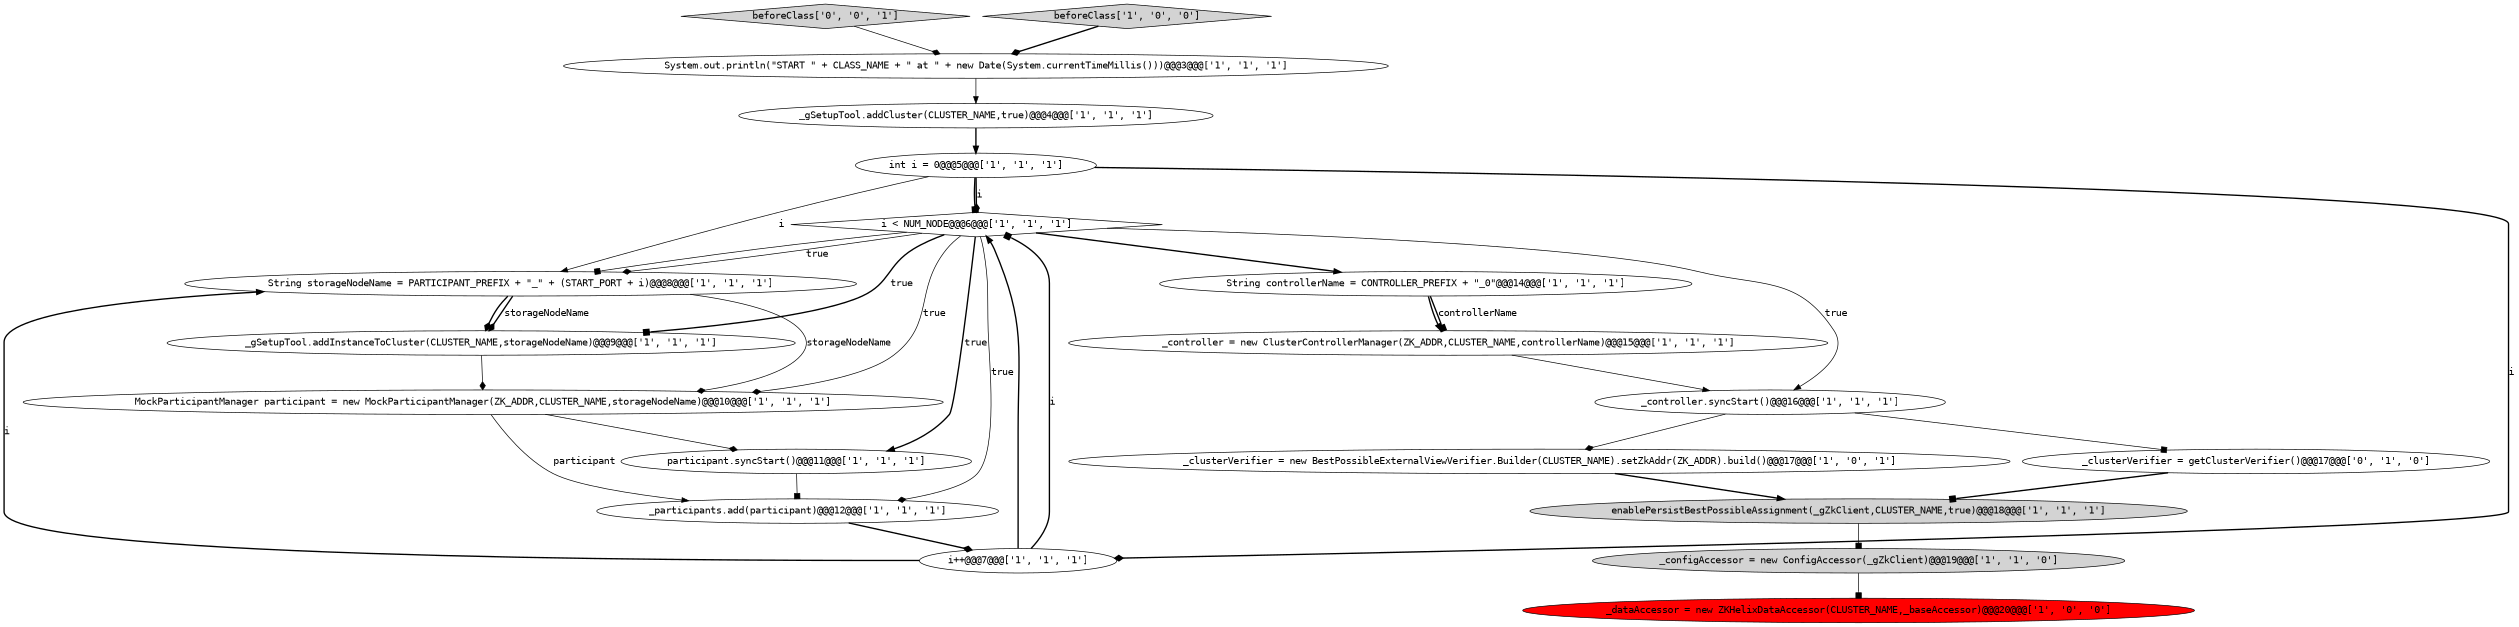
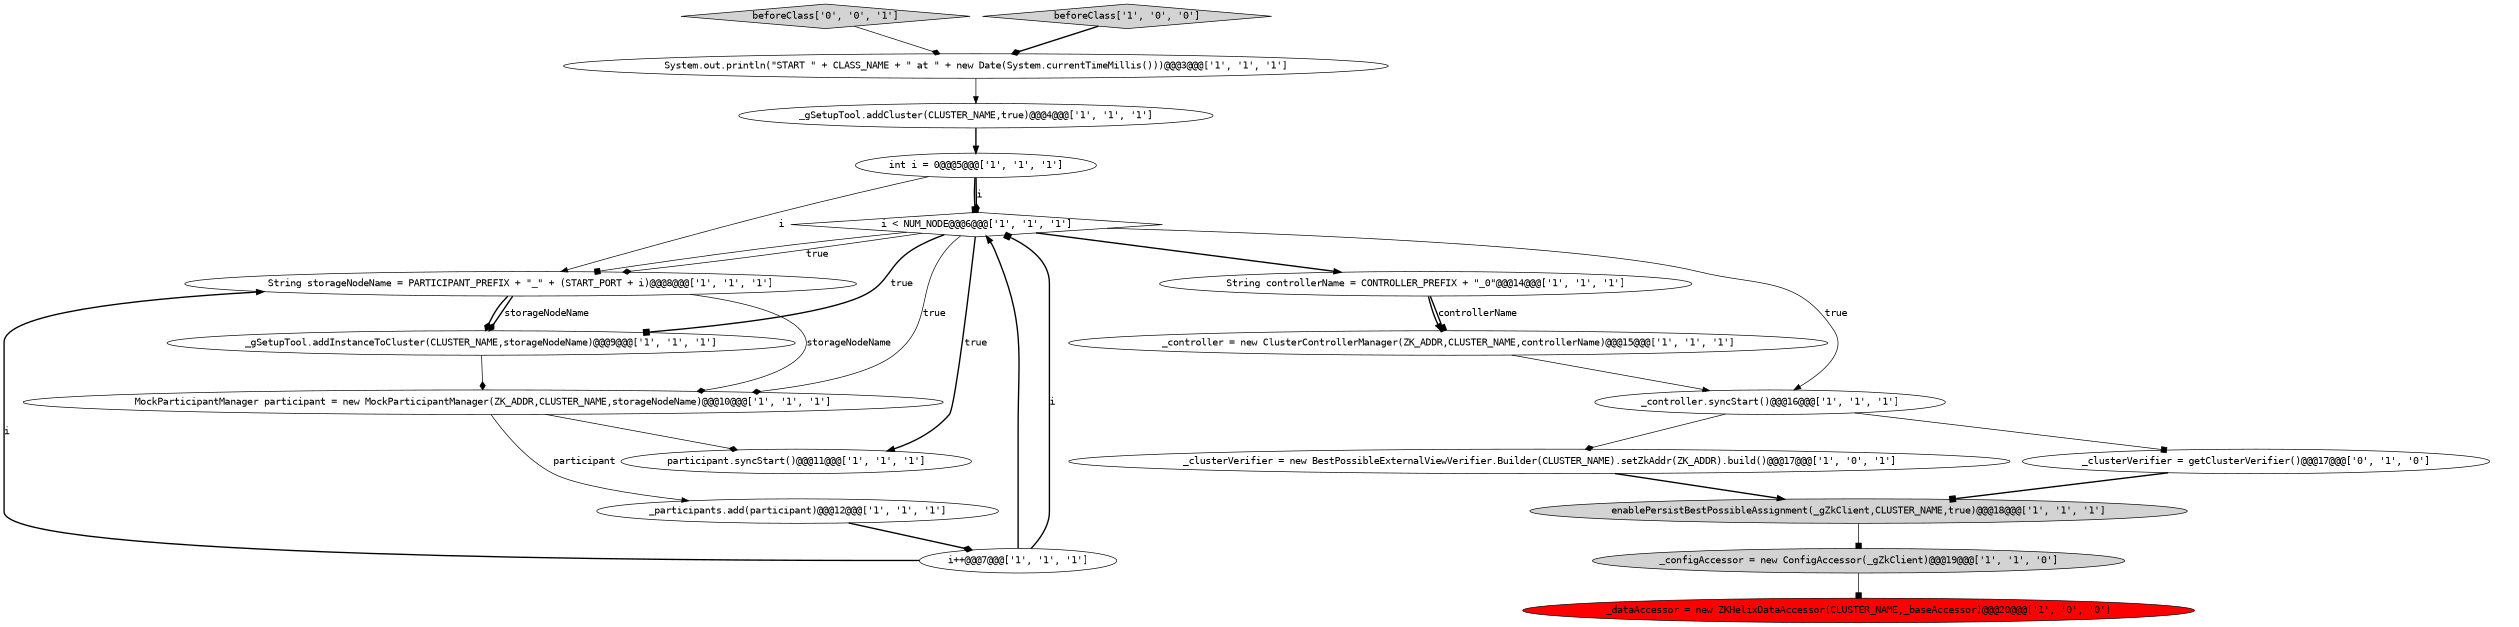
(2509, 353) -> none
(991, 394) -> none
(797, 483) -> none
